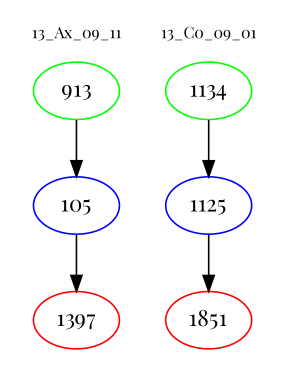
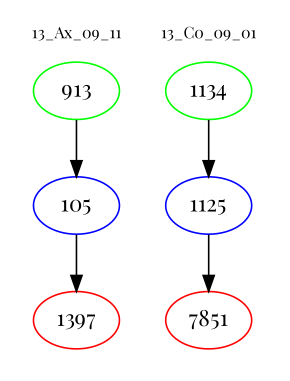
(209, 320) -> (209, 320)
